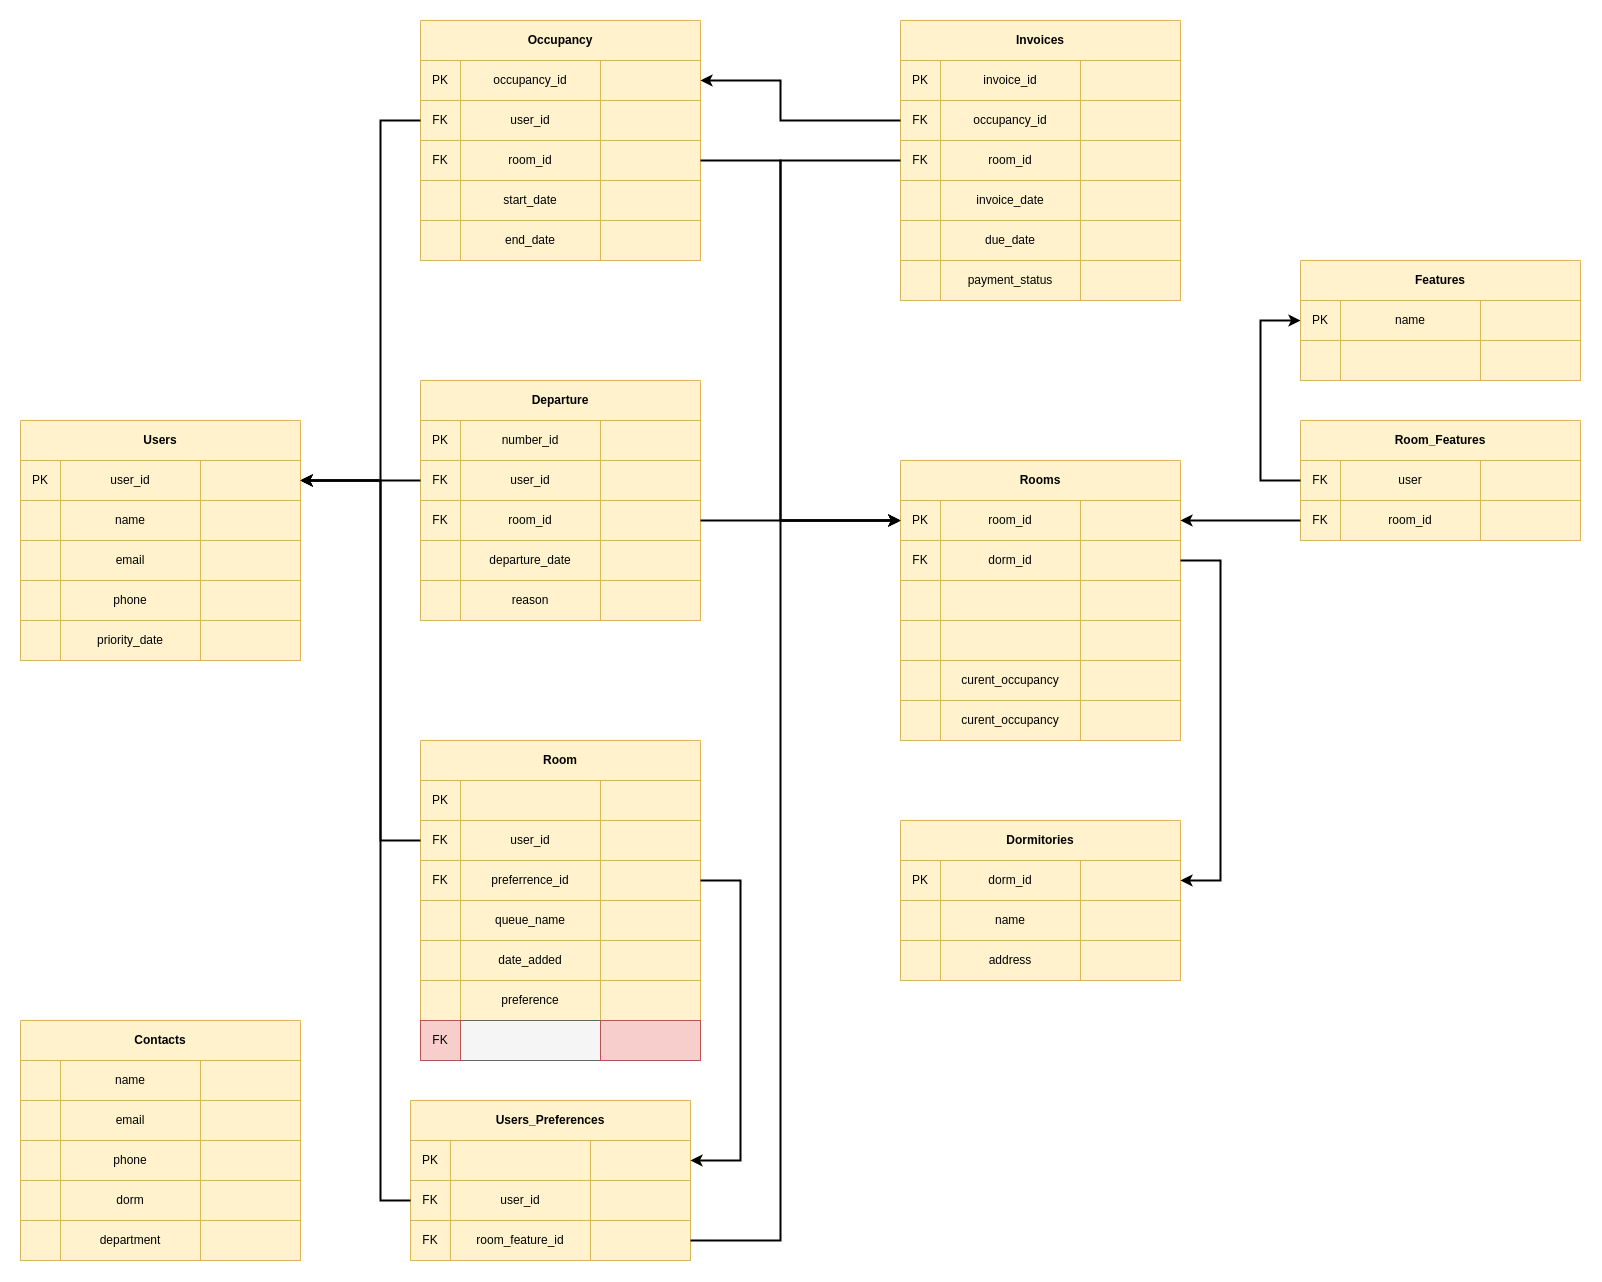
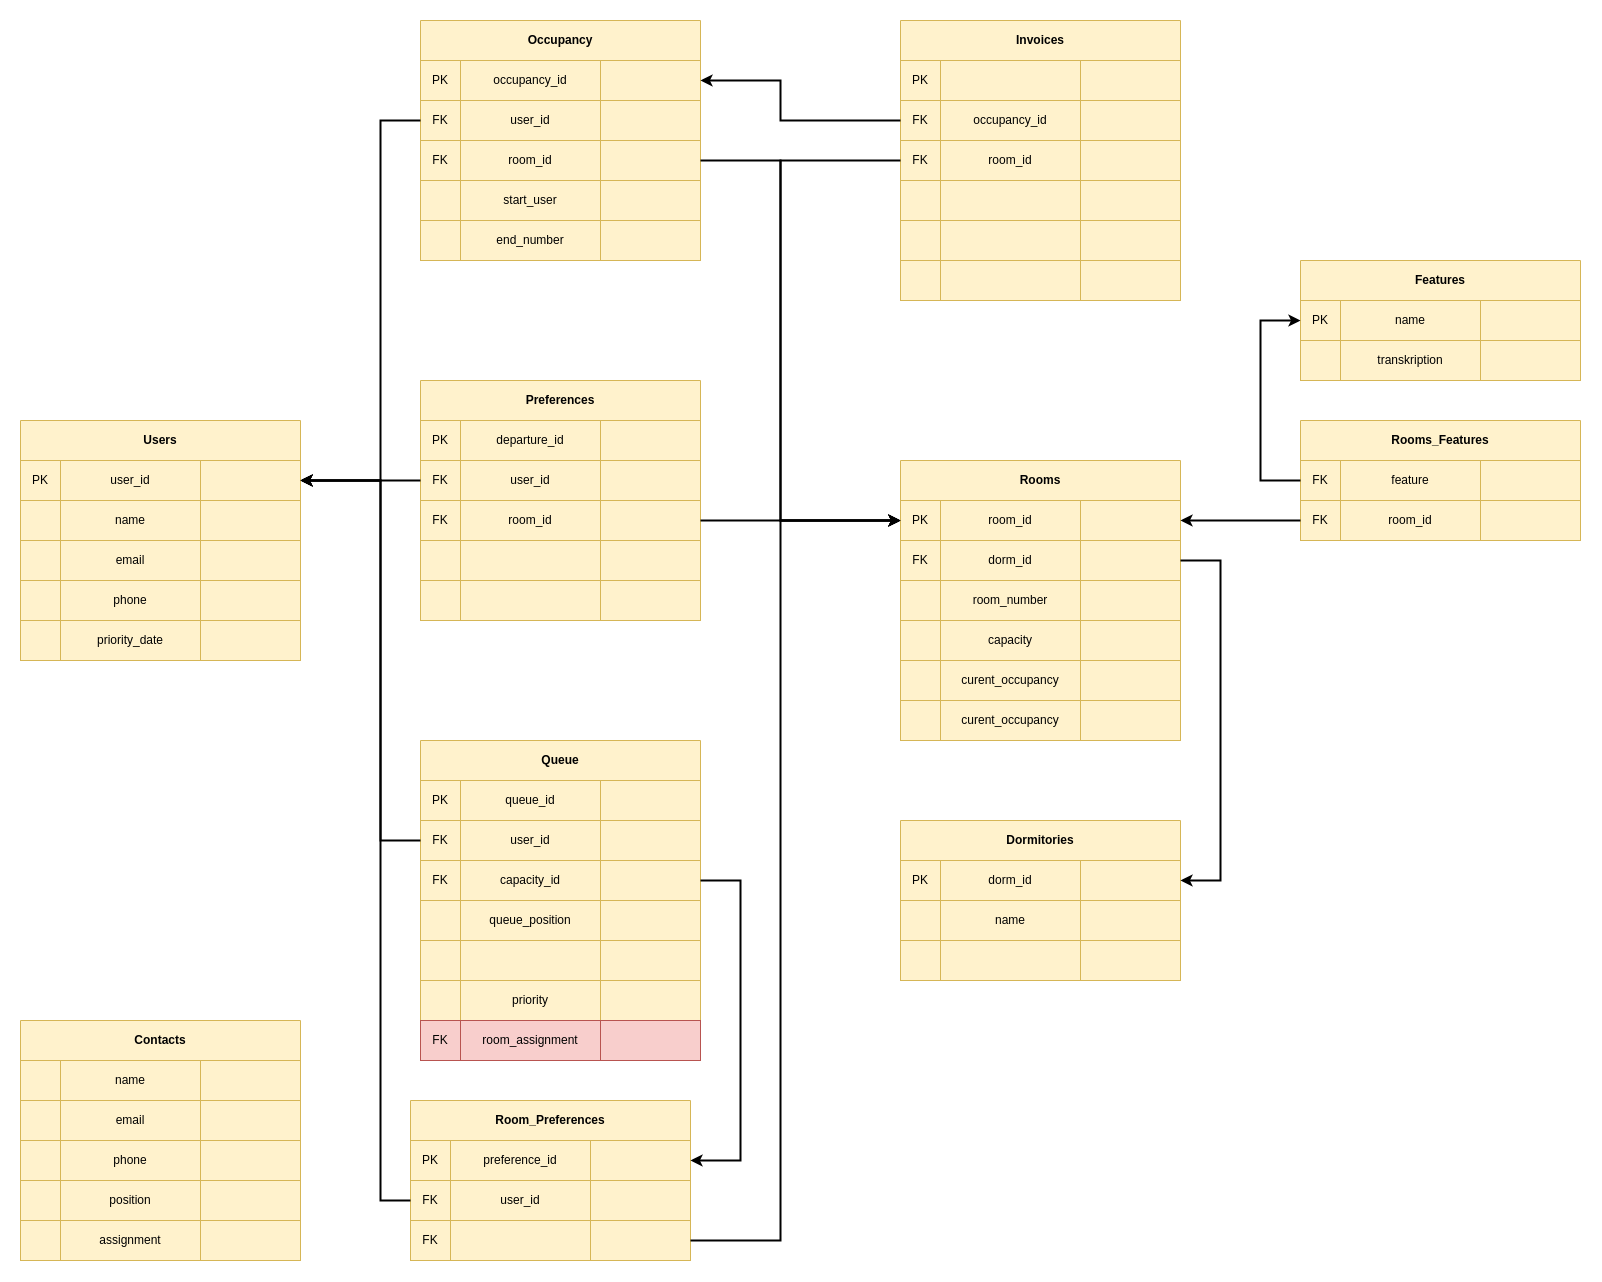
(1011, 81) -> none
(531, 201) -> (531, 201)
(1011, 201) -> none
(531, 241) -> (531, 241)
(1011, 241) -> none
(1011, 281) -> none
none -> (1411, 361)
(561, 401) -> (561, 401)
(531, 441) -> (531, 441)
(1441, 441) -> (1441, 441)
(1411, 481) -> (1411, 481)
(531, 561) -> none
(531, 601) -> none
none -> (1011, 601)
none -> (1011, 641)
(561, 761) -> (561, 761)
none -> (531, 801)
(531, 881) -> (531, 881)
(531, 921) -> (531, 921)
(531, 961) -> none
(1011, 961) -> none
(531, 1001) -> (531, 1001)
none -> (531, 1041)
(551, 1121) -> (551, 1121)
none -> (521, 1161)
(131, 1201) -> (131, 1201)
(131, 1241) -> (131, 1241)
(521, 1241) -> none
